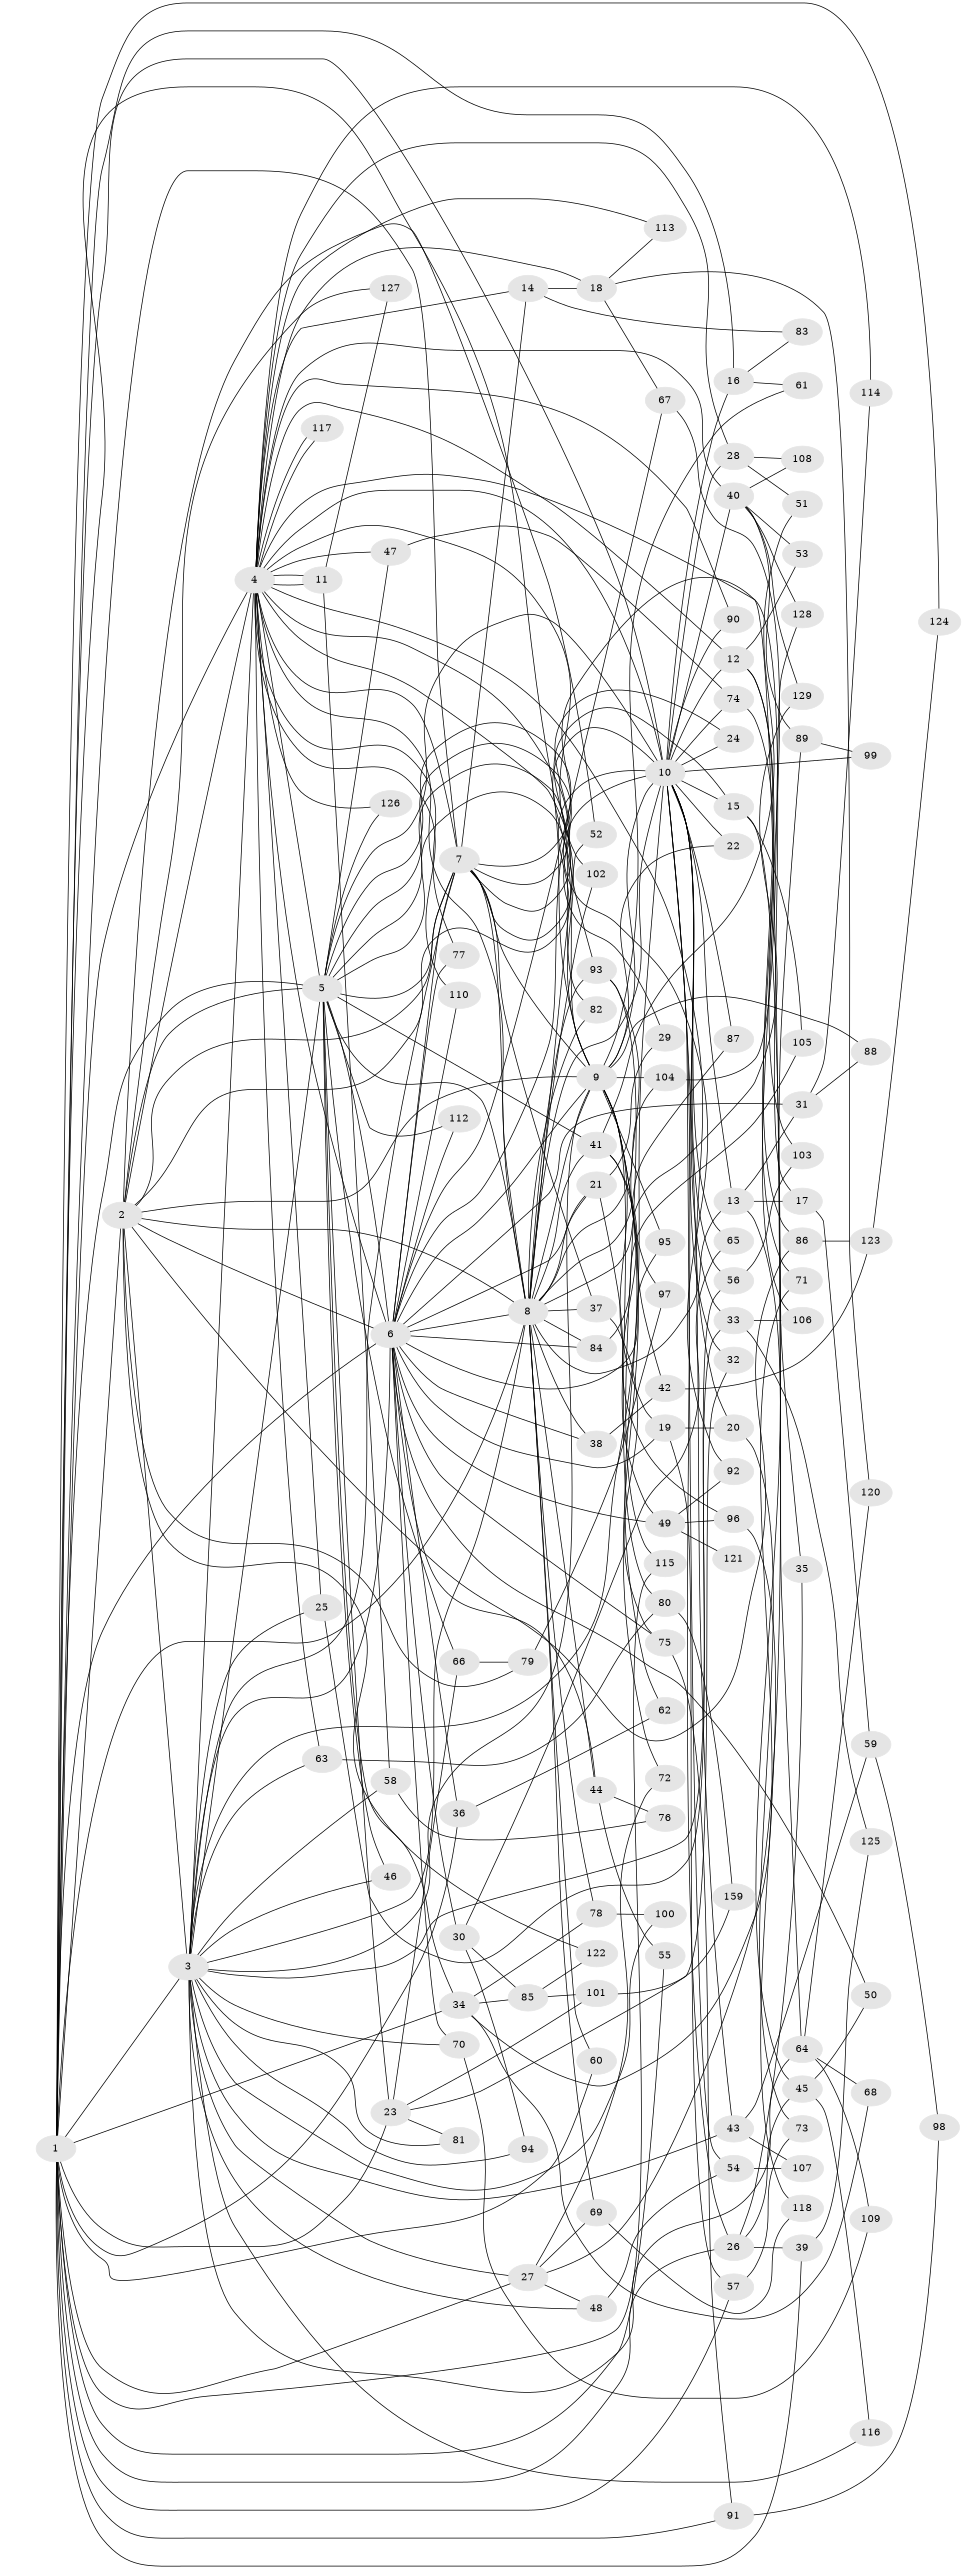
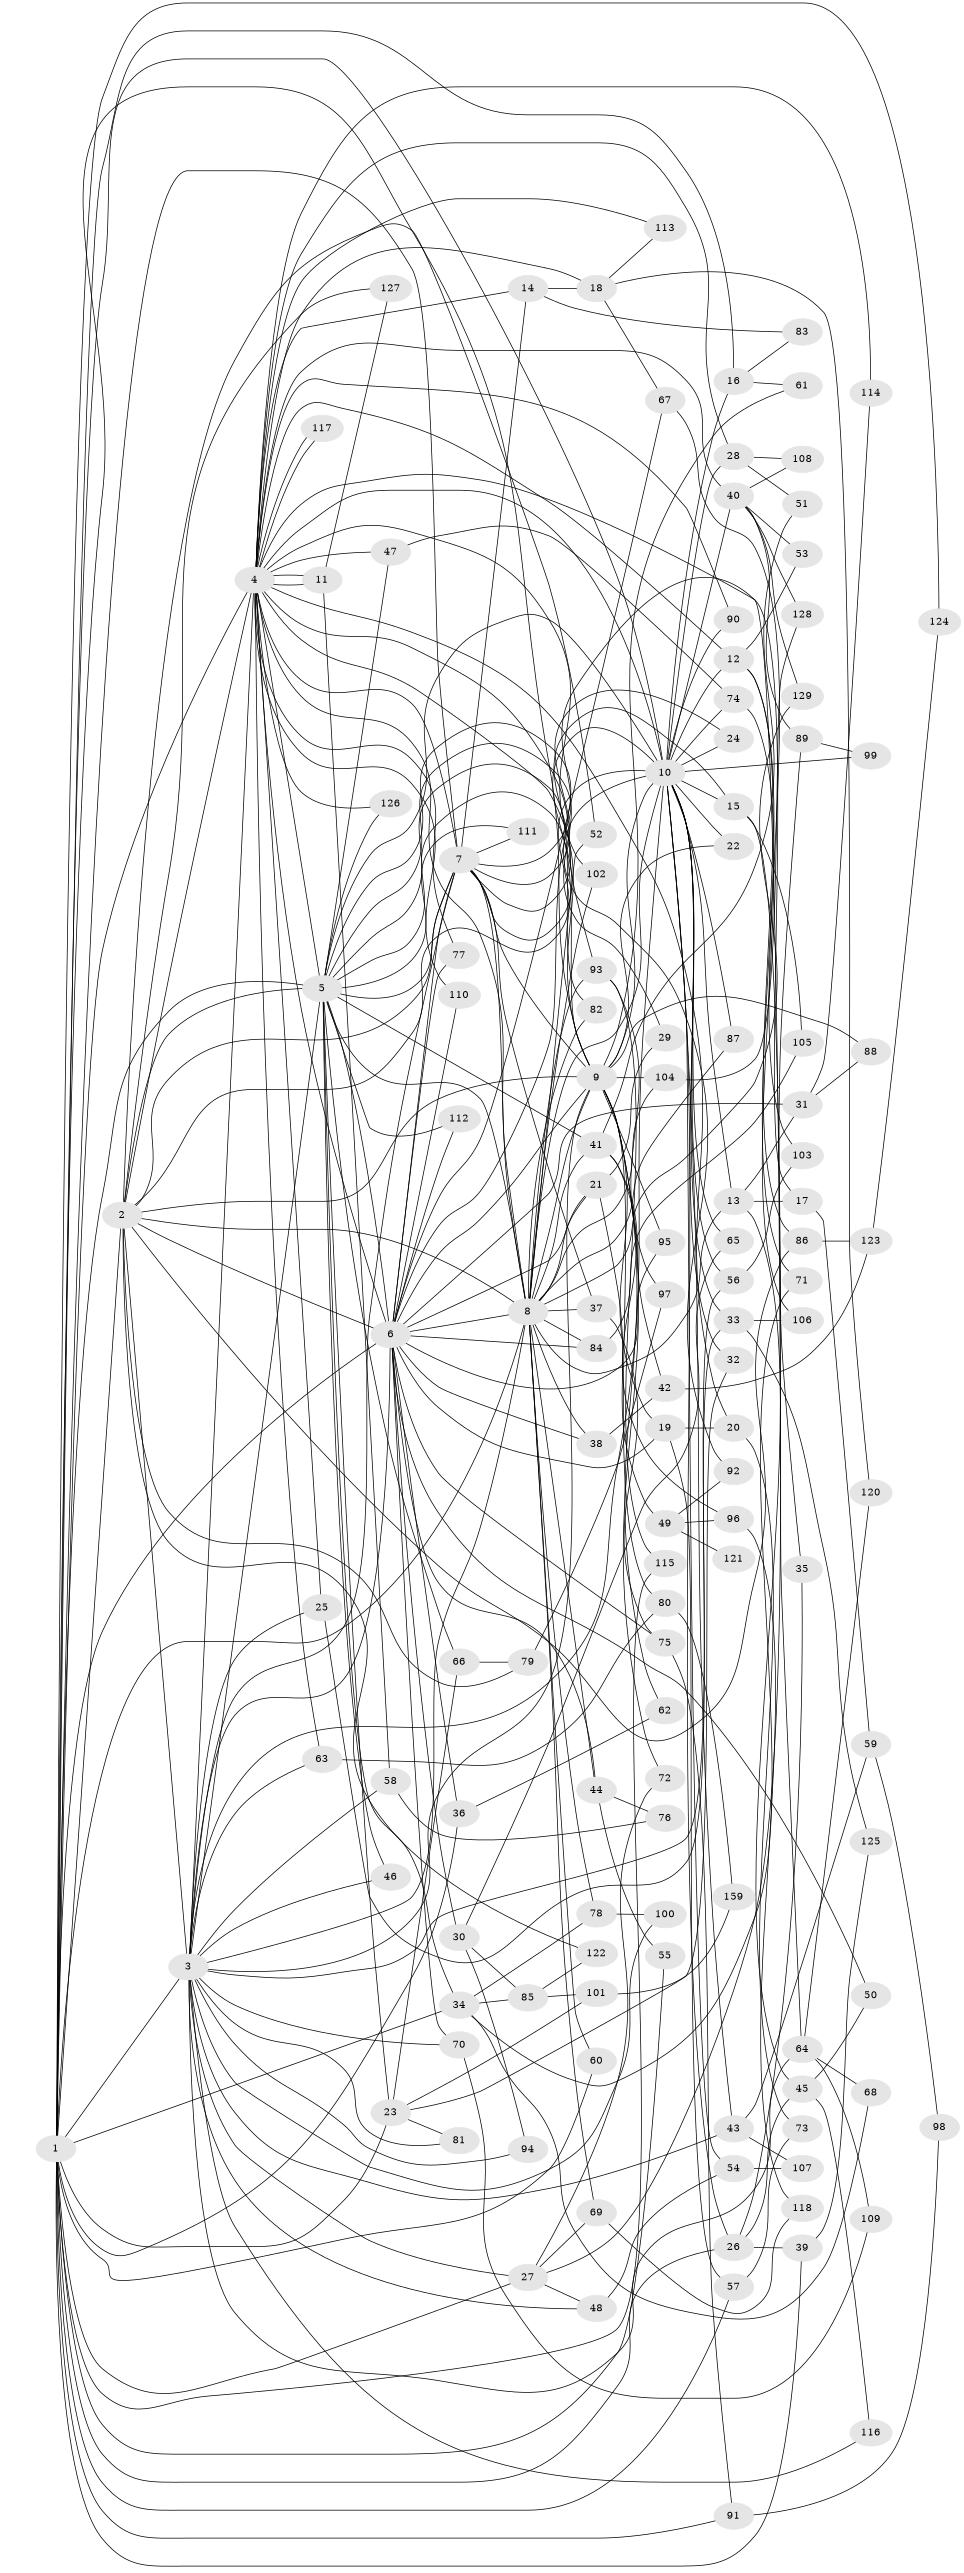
none -> (528, 832)
(488, 1475) -> none
